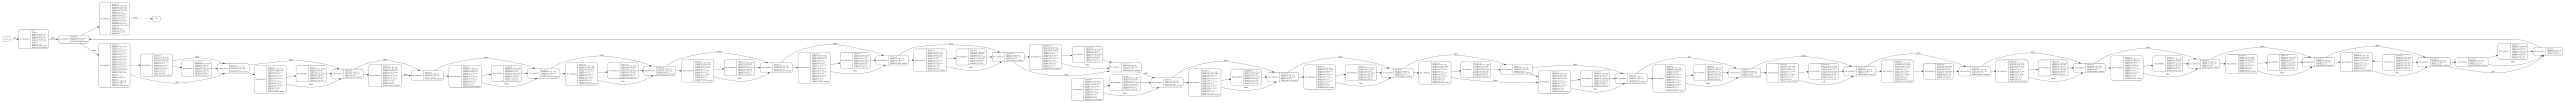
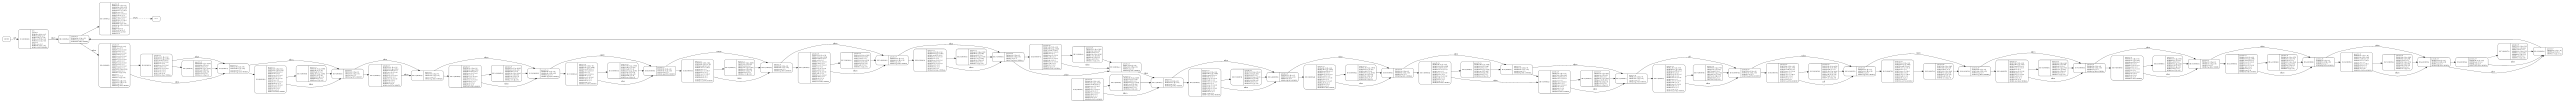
(2378, 61) -> (2377, 63)
